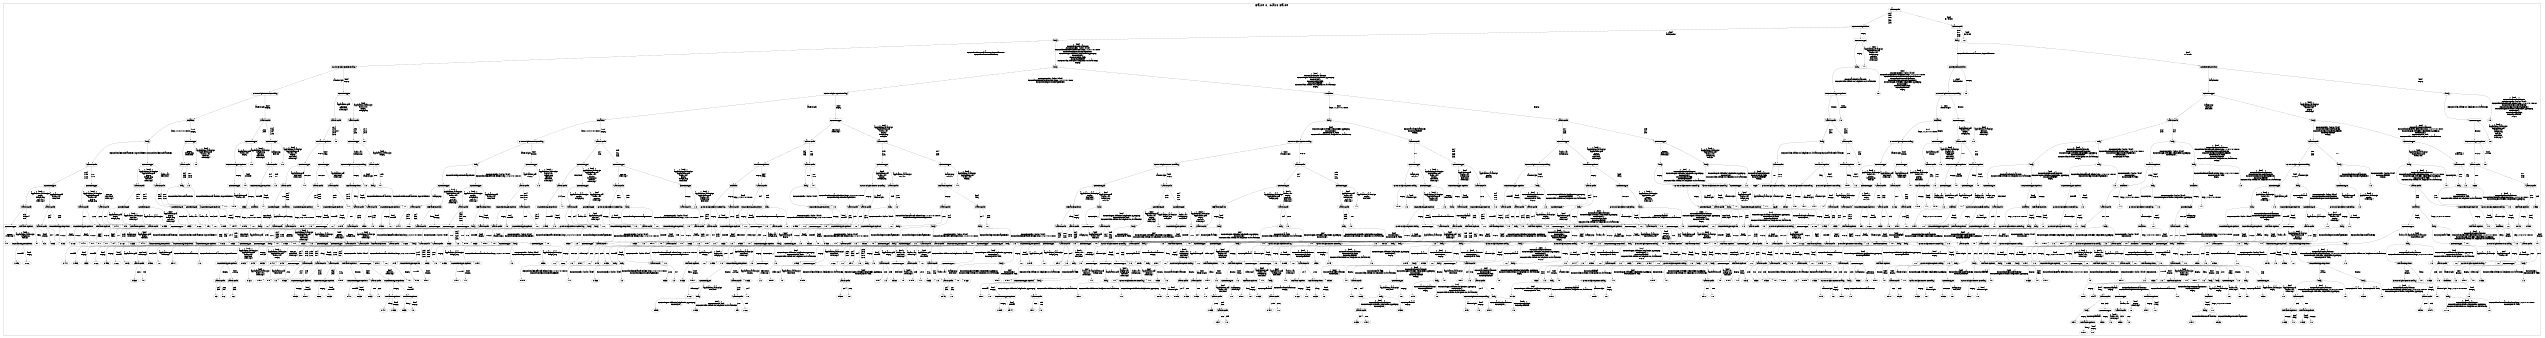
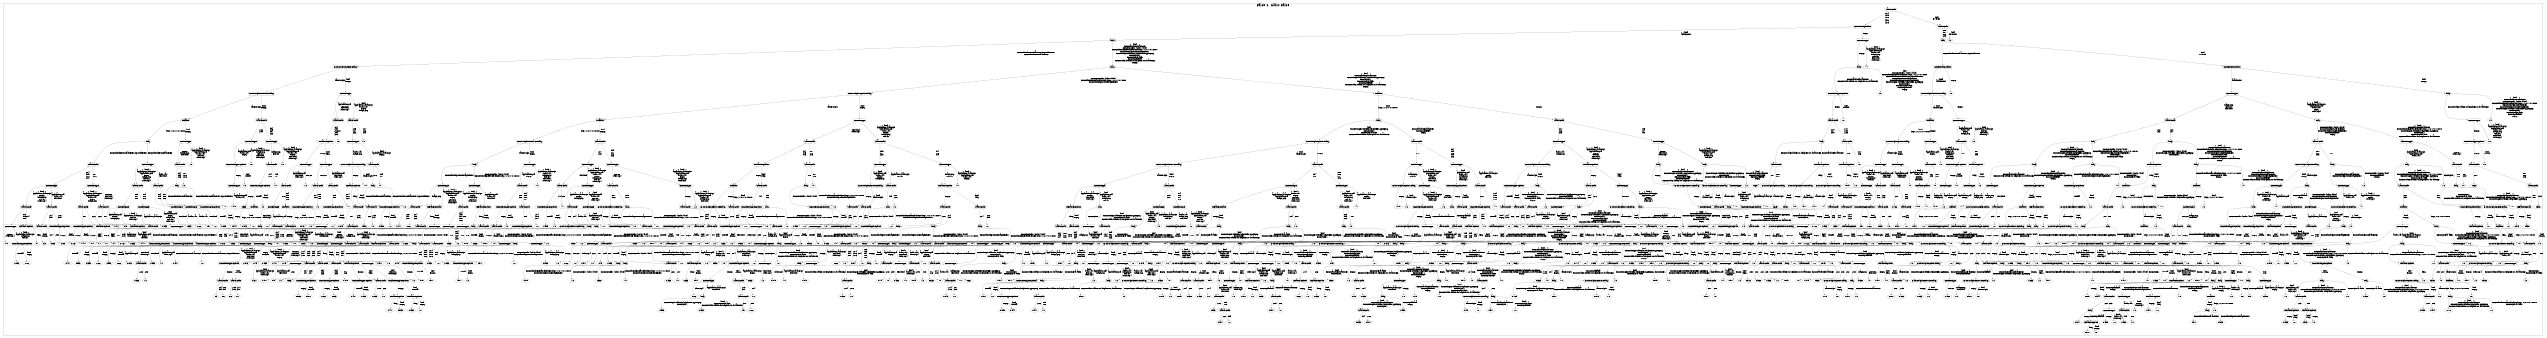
none -> (238, 297)
